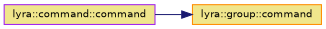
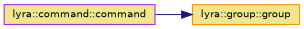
(257, 15) -> (246, 15)
